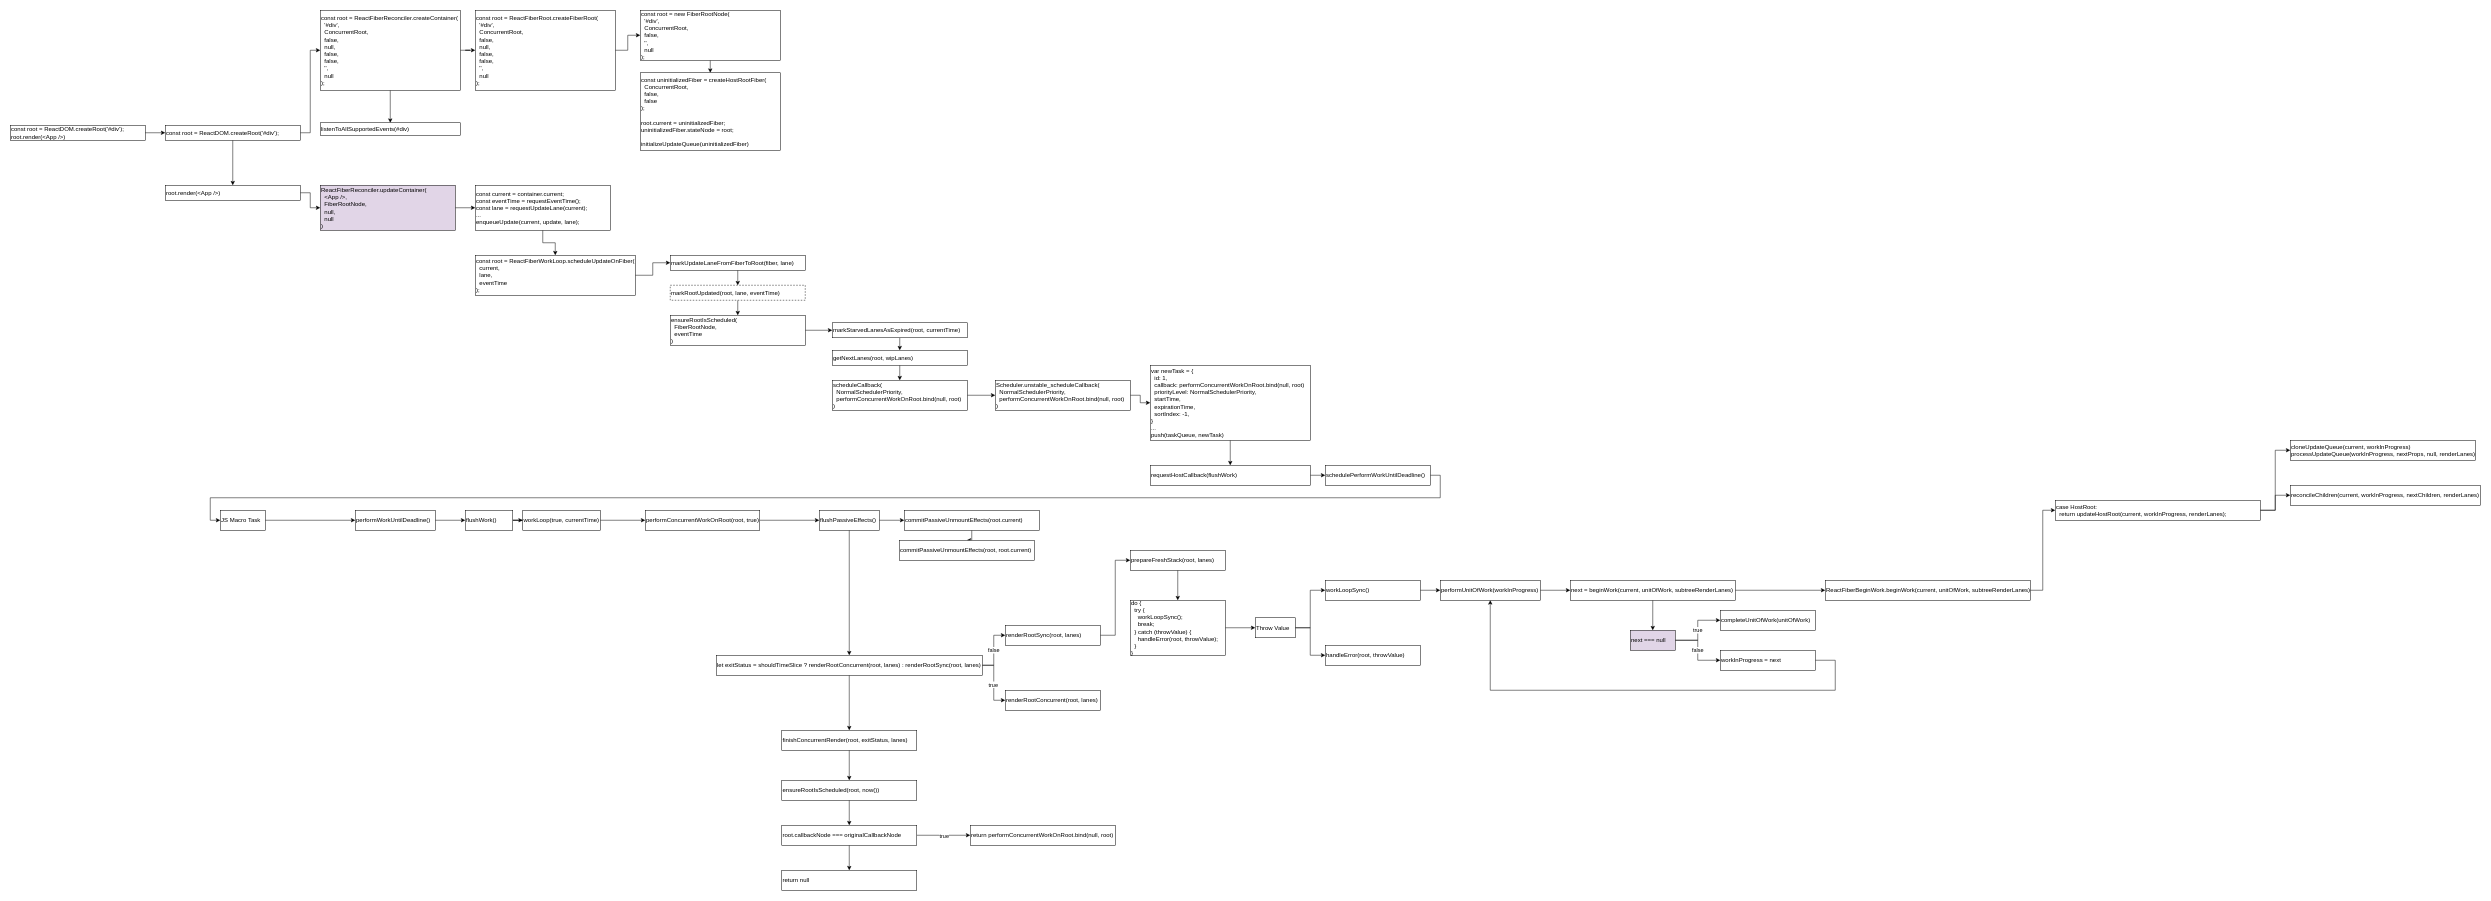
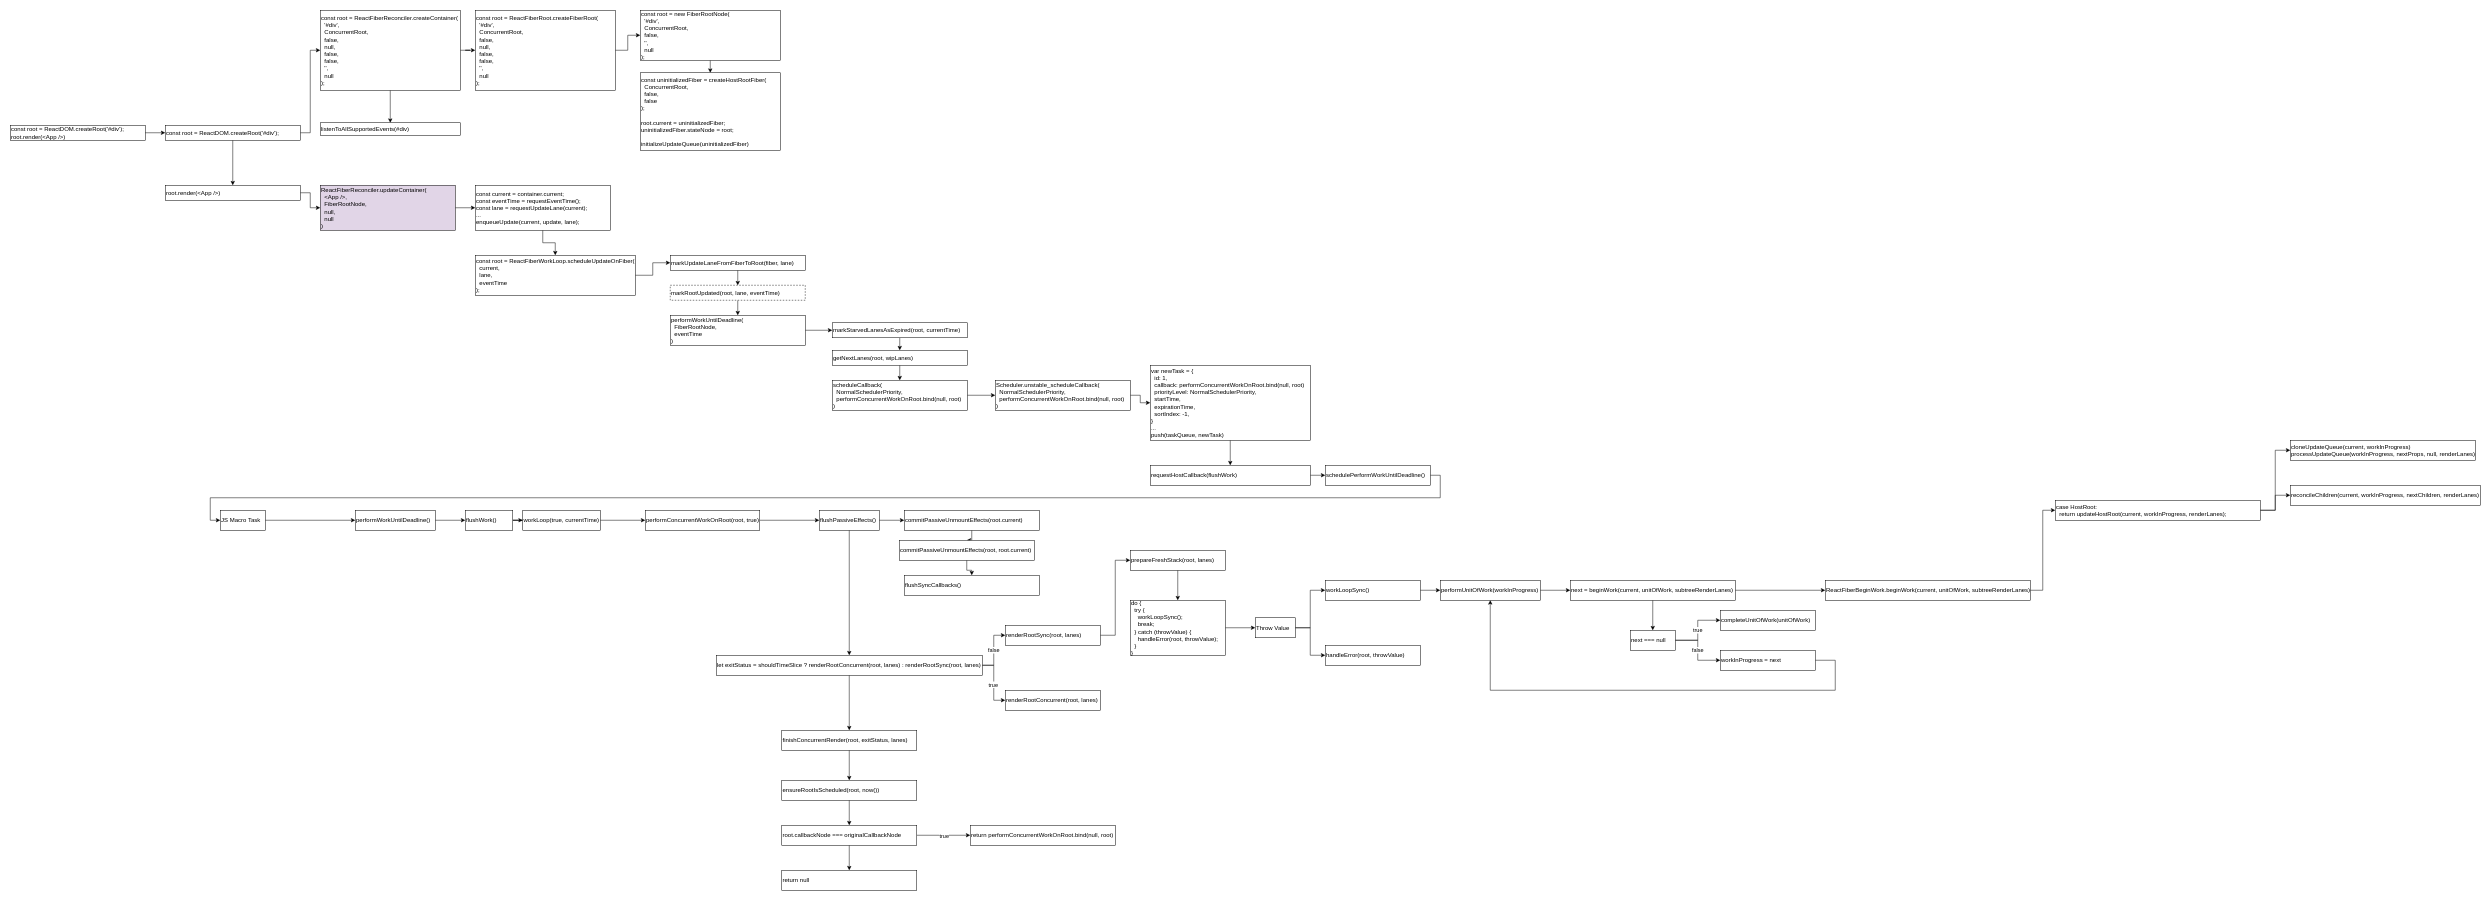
(707, 330) -> (710, 330)
none -> (970, 570)
none -> (972, 585)
(1653, 640) -> (1653, 640)
